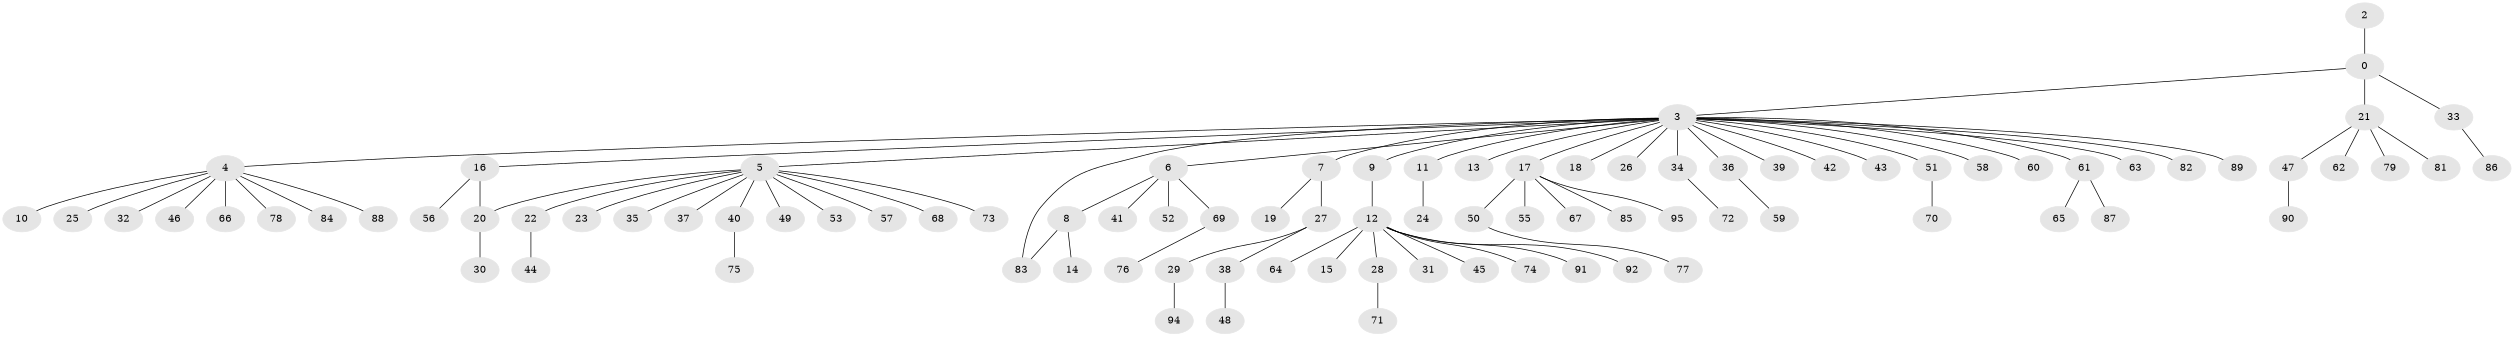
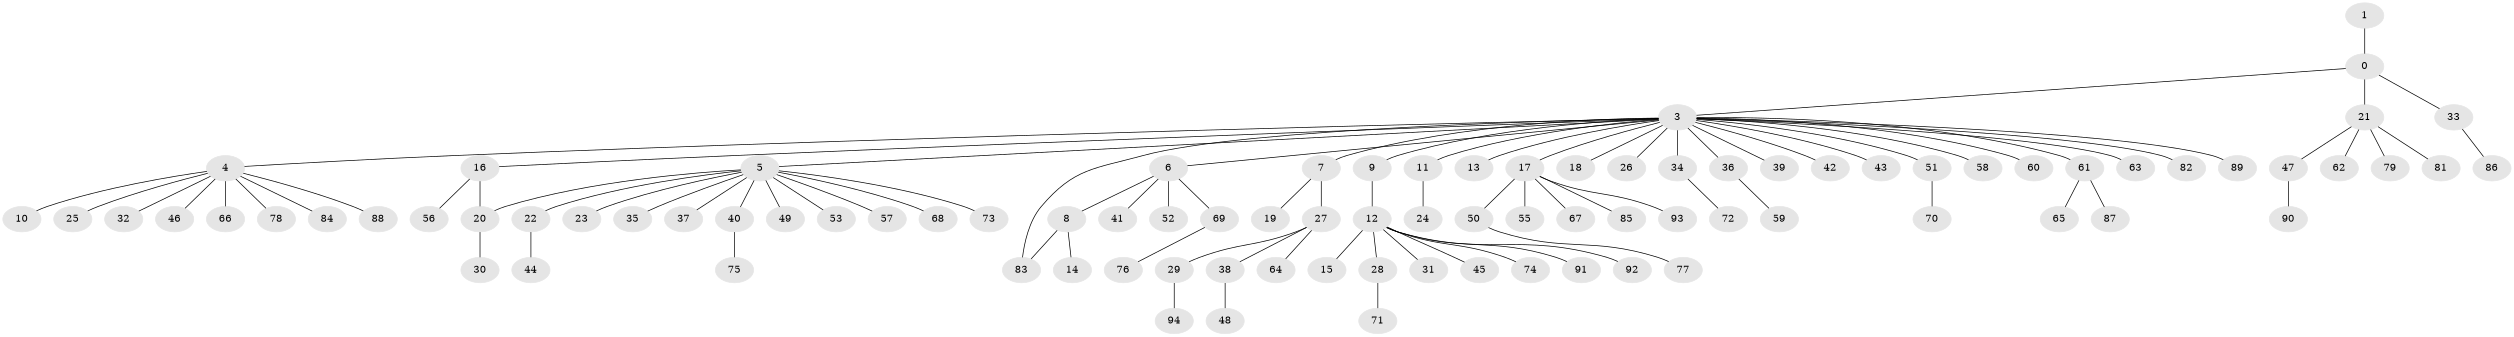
(2365, 16) -> (2365, 16)
(1678, 219) -> (1678, 219)
(1324, 245) -> (1299, 245)
